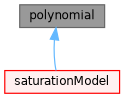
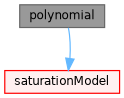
(54, 55) -> (70, 43)
